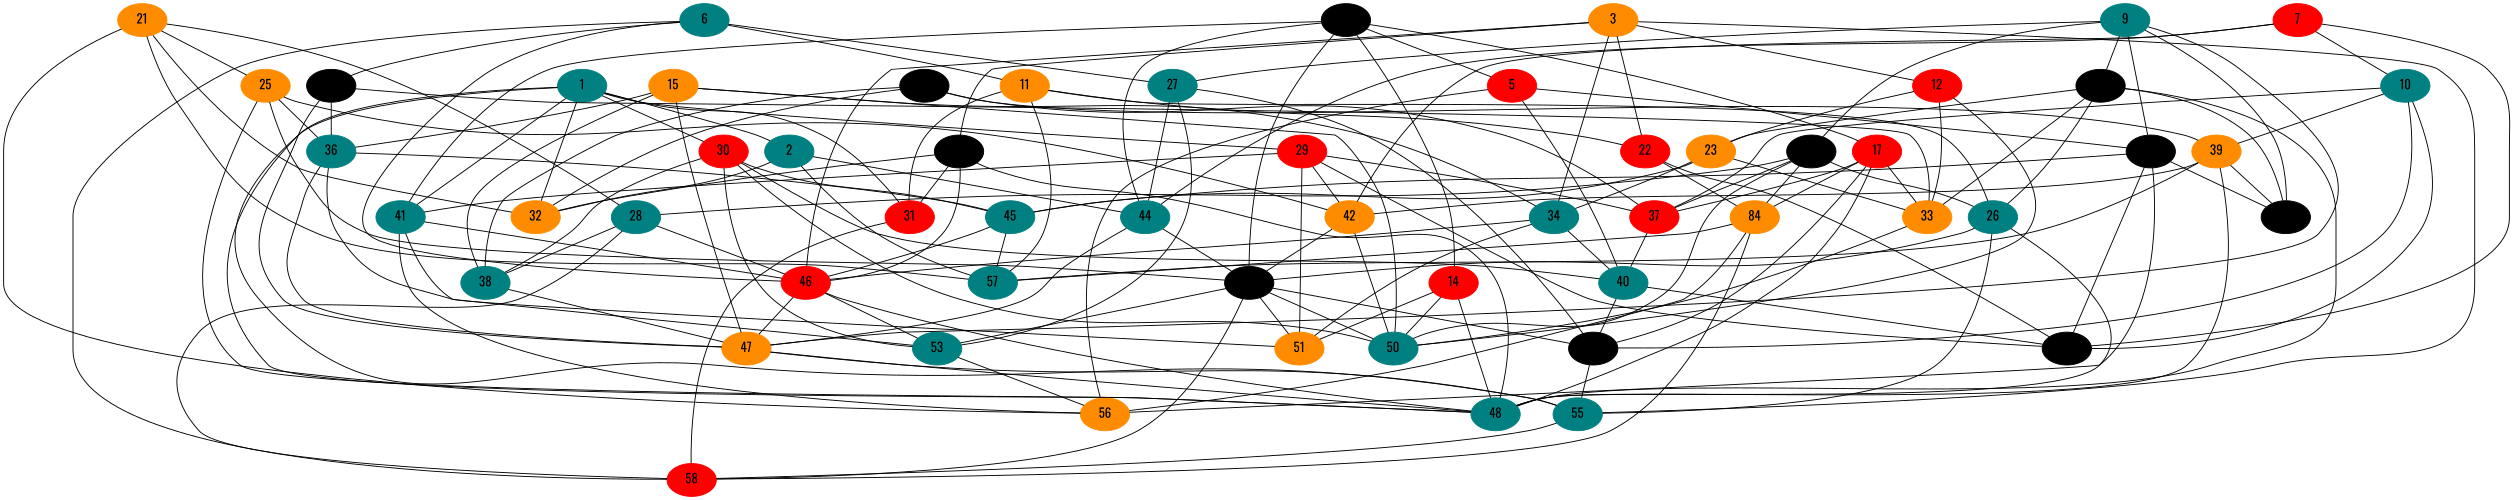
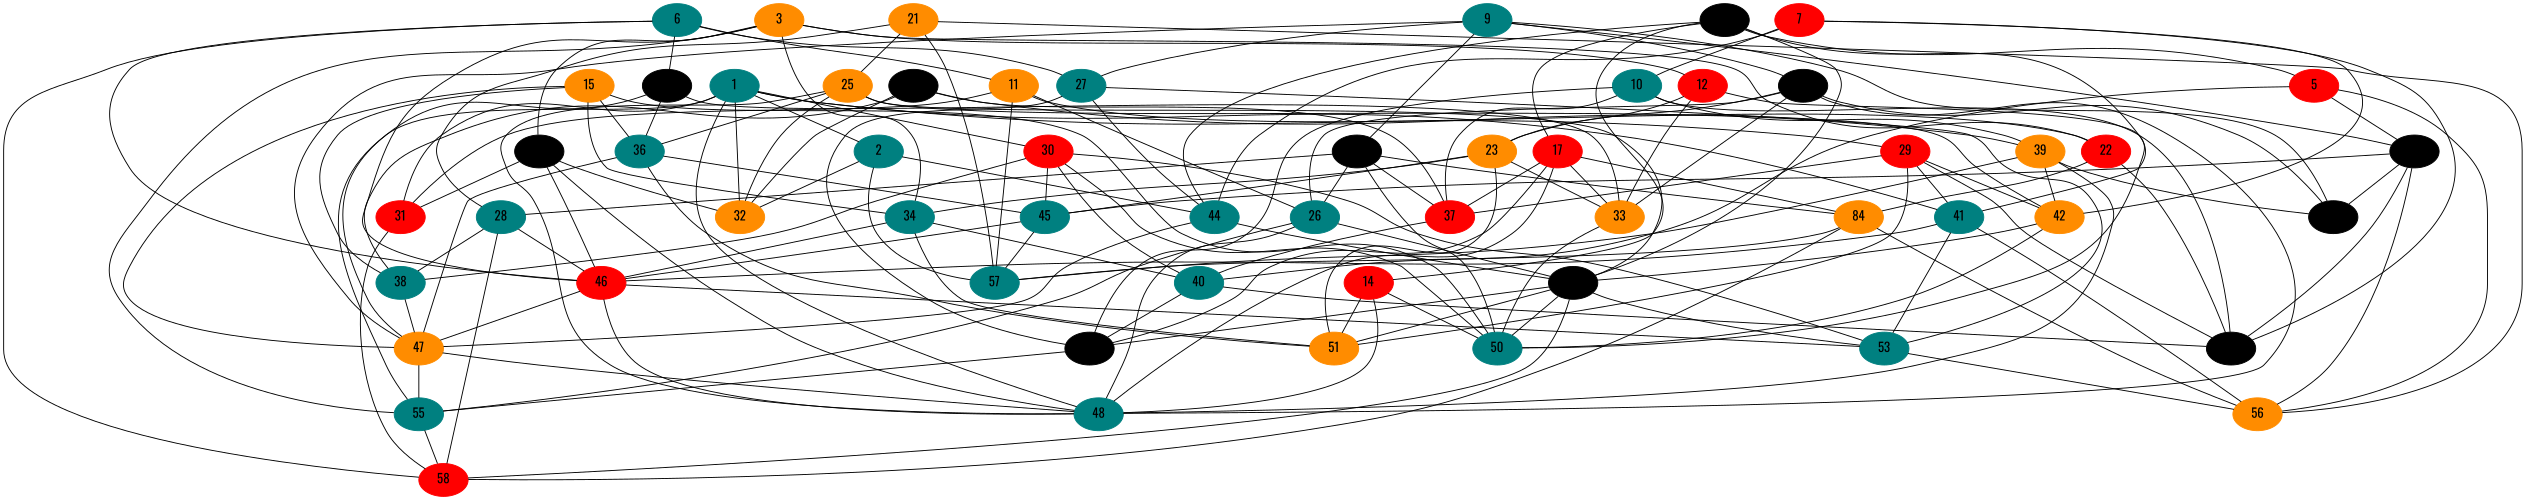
(308, 171) -> (777, 140)
none -> (1409, 249)
